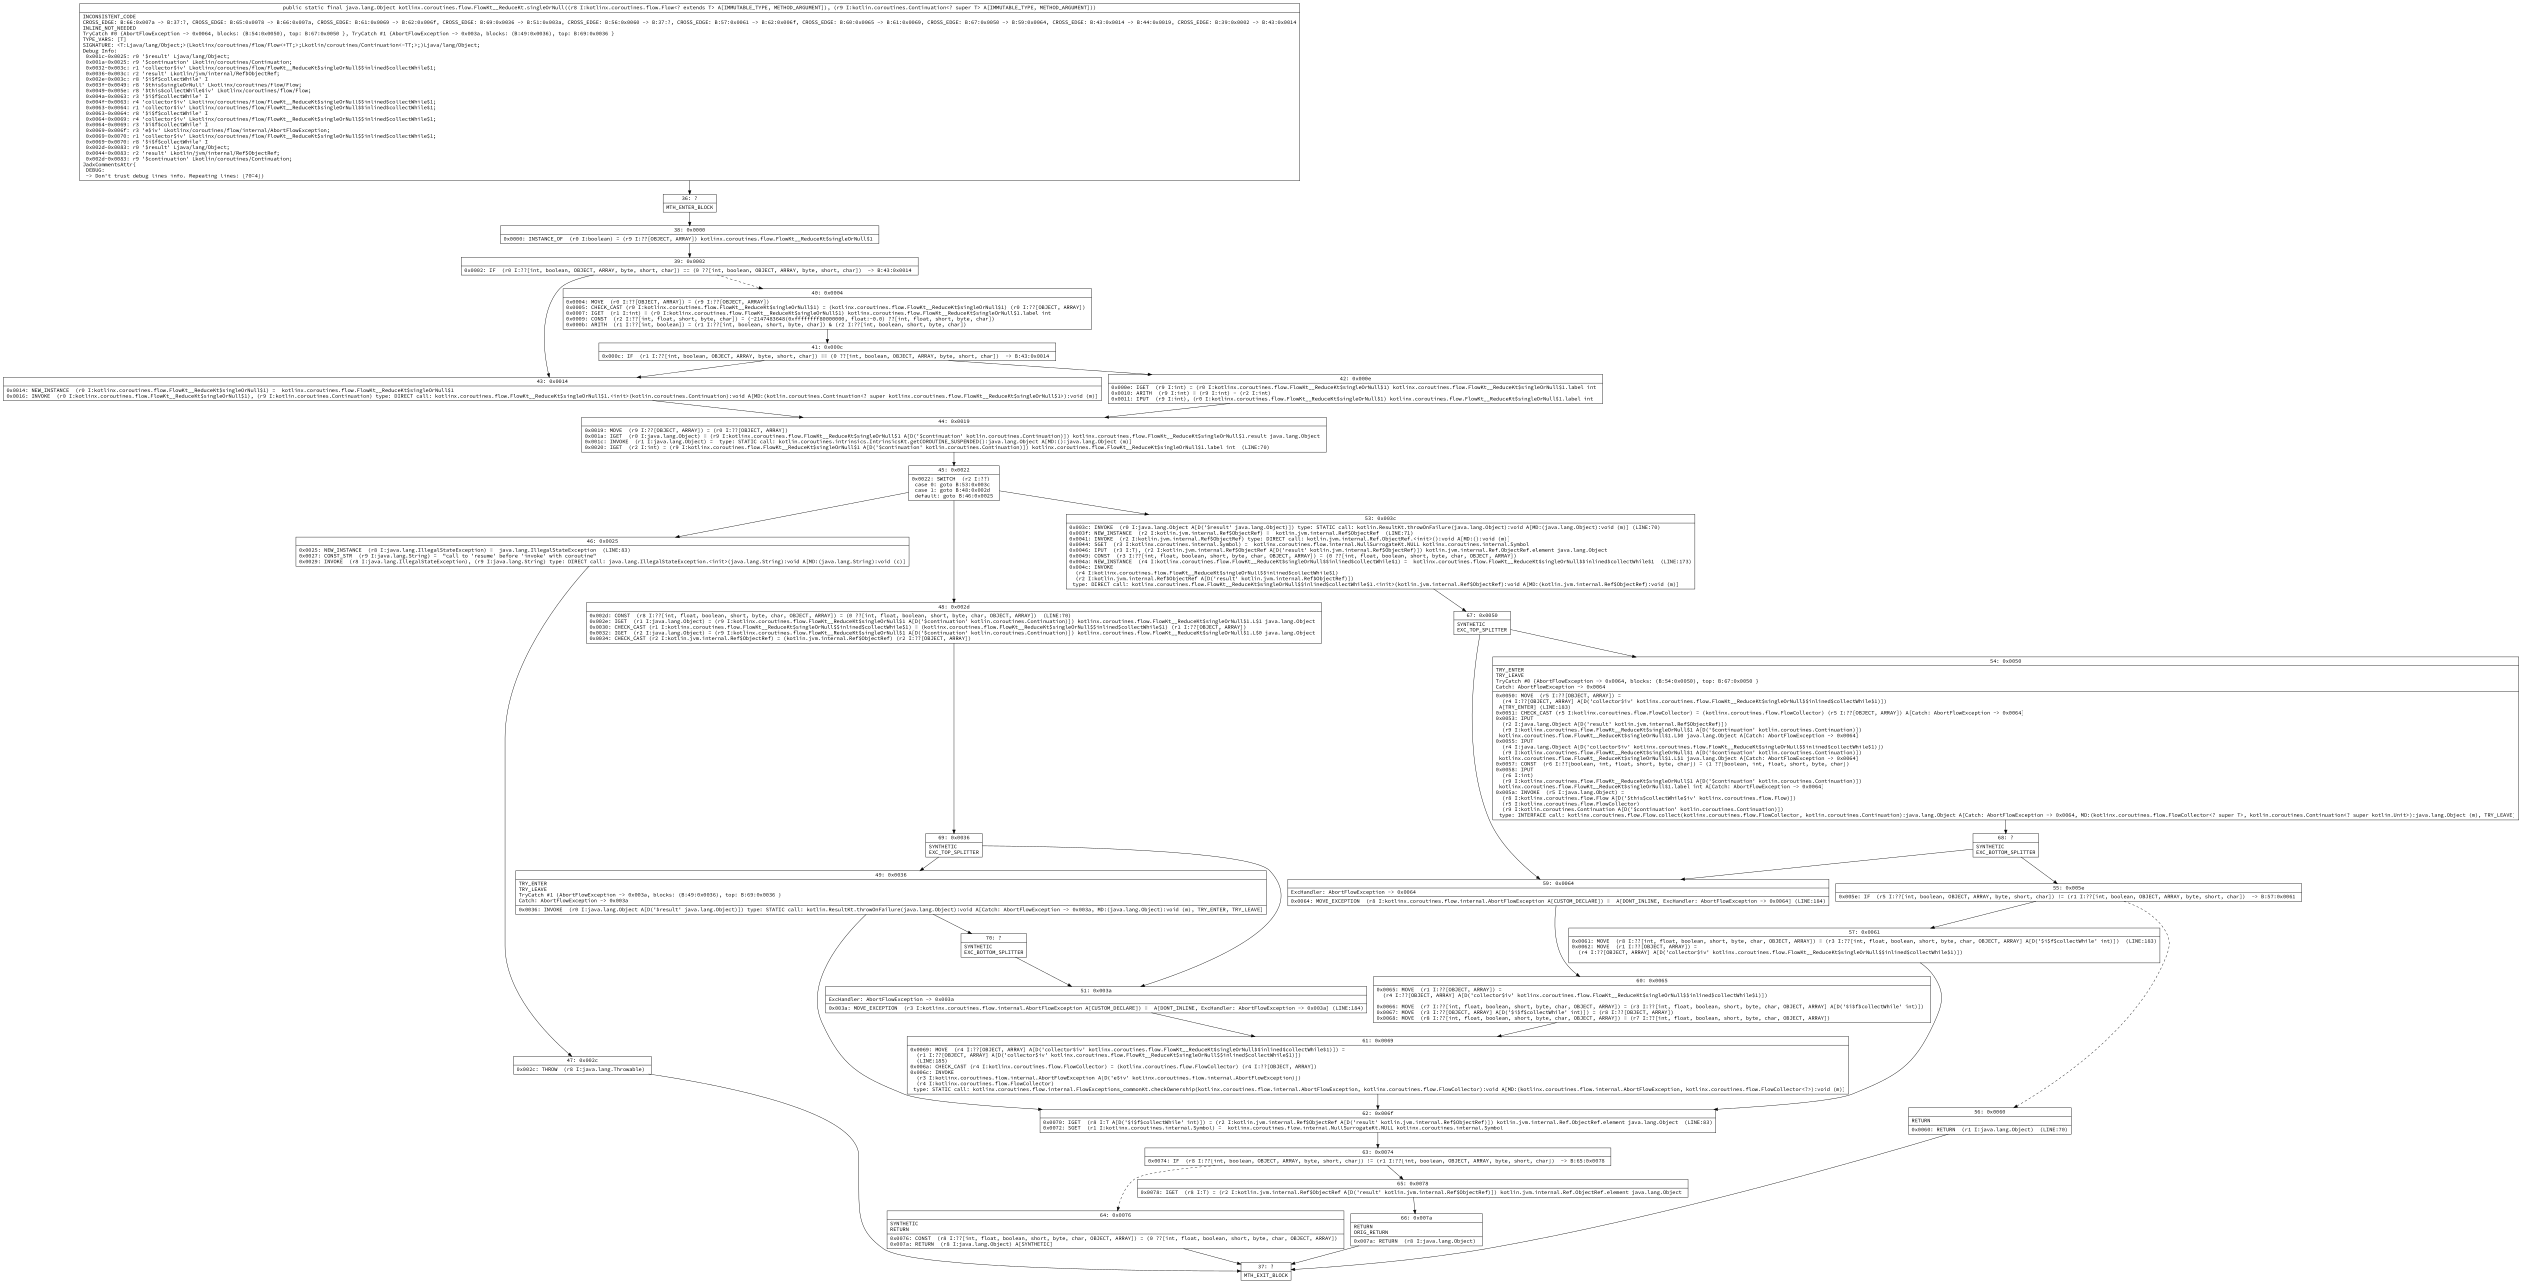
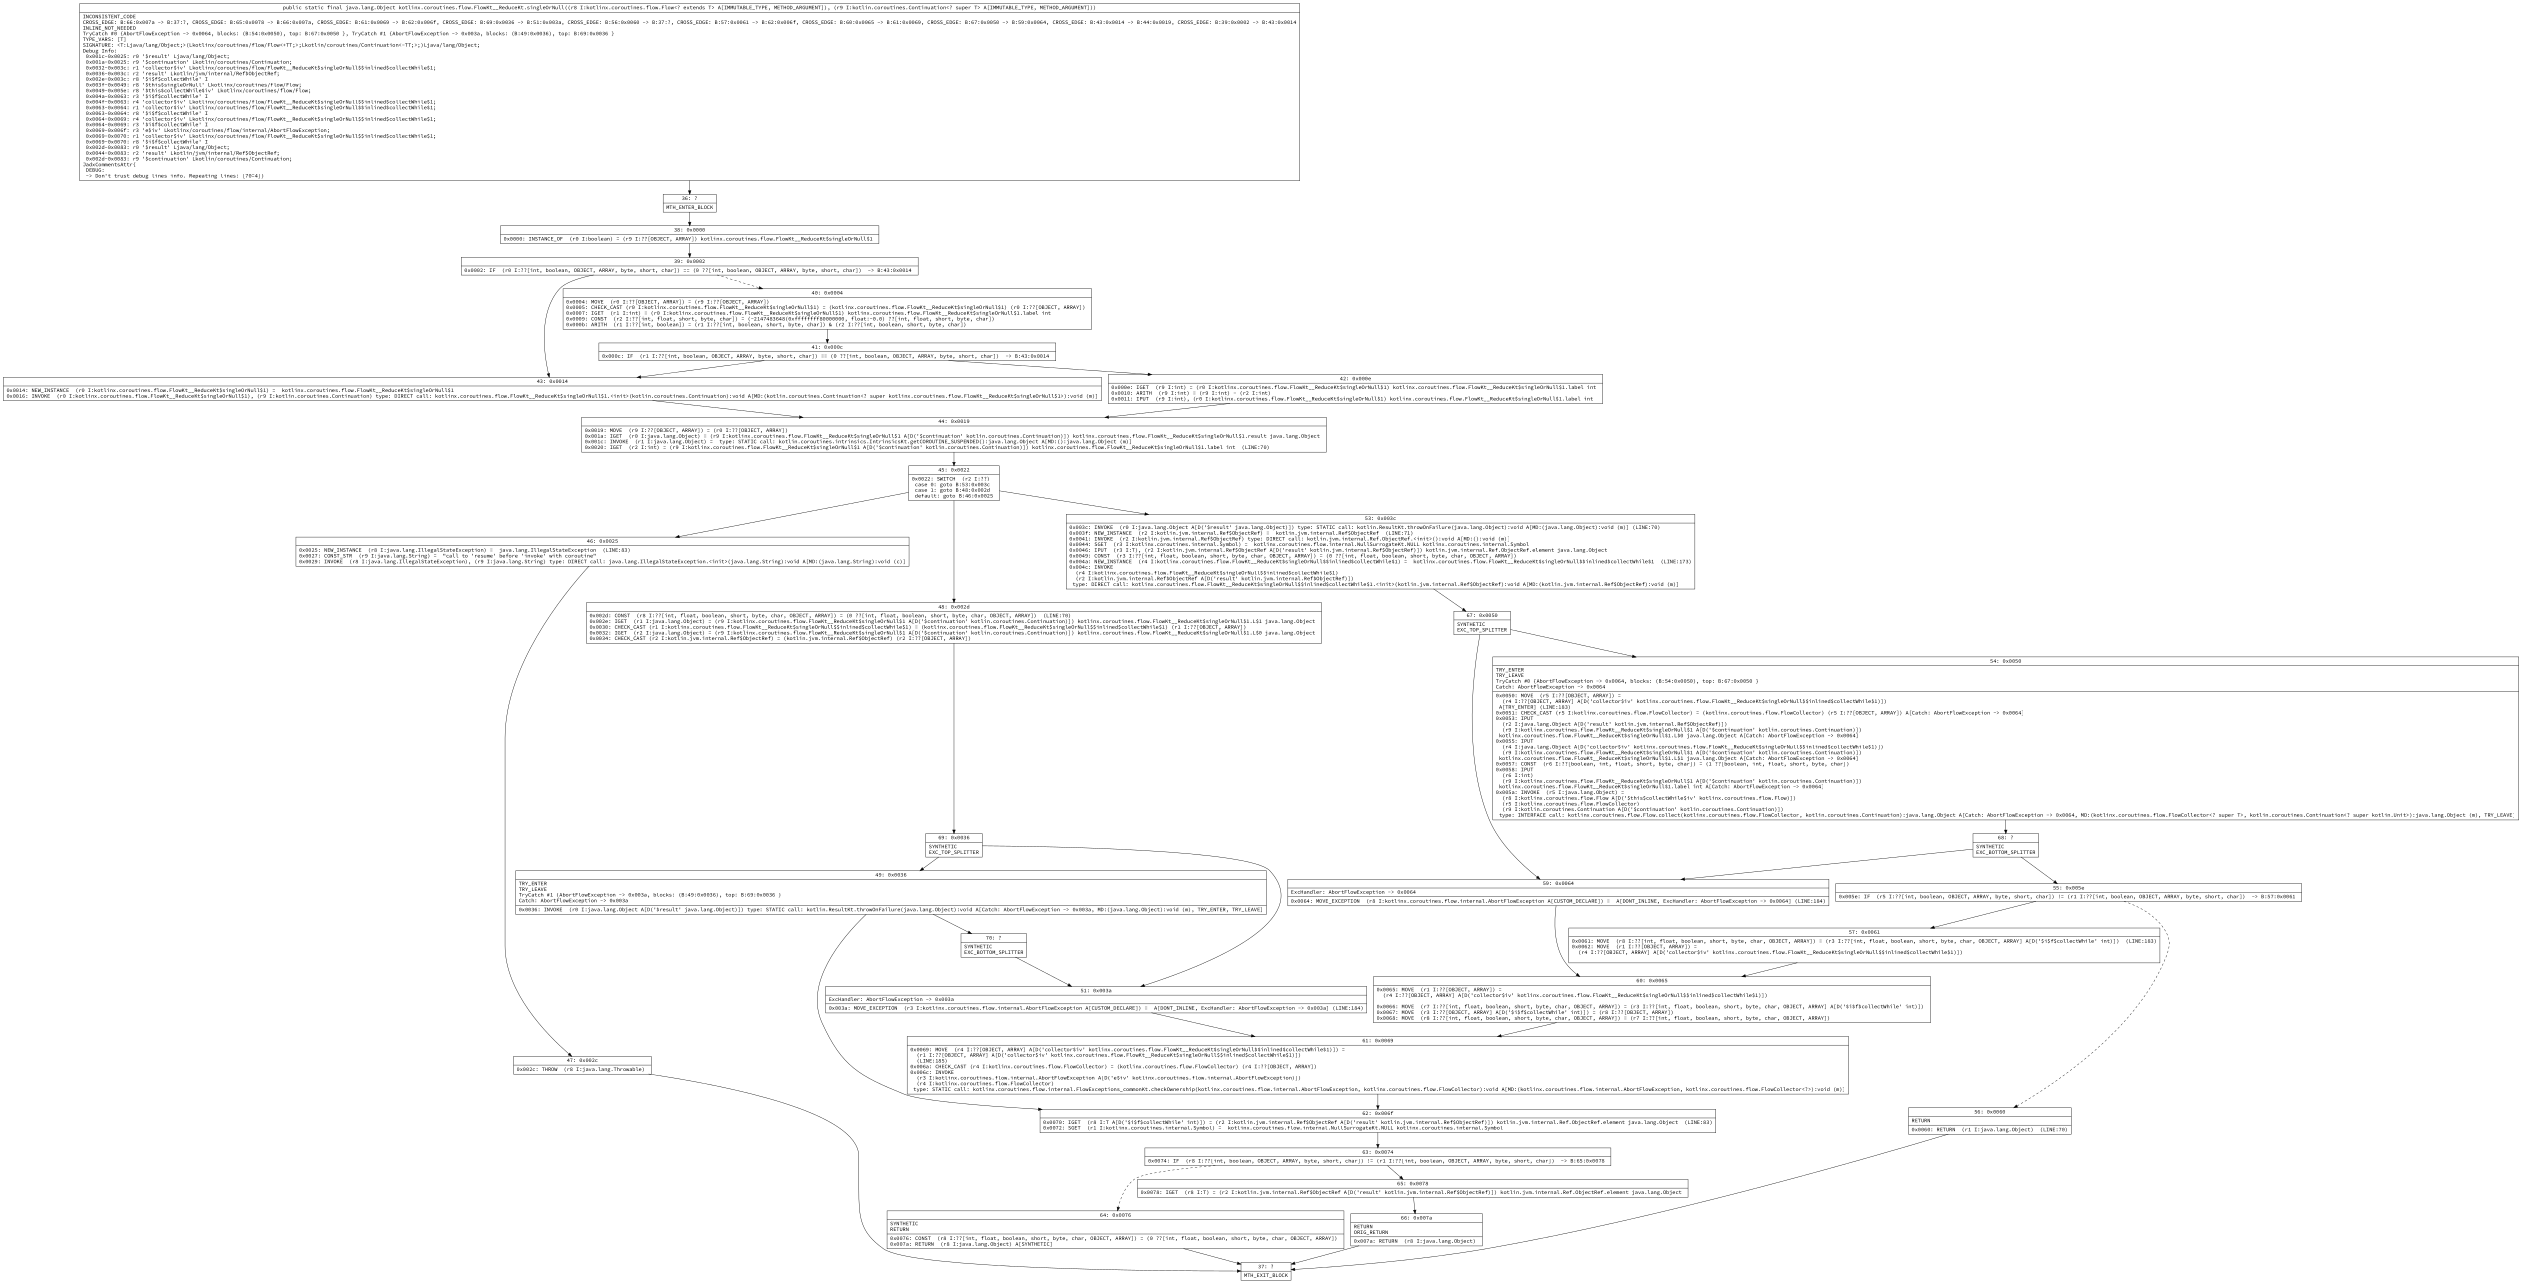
(1873, 1085) -> (1771, 969)
